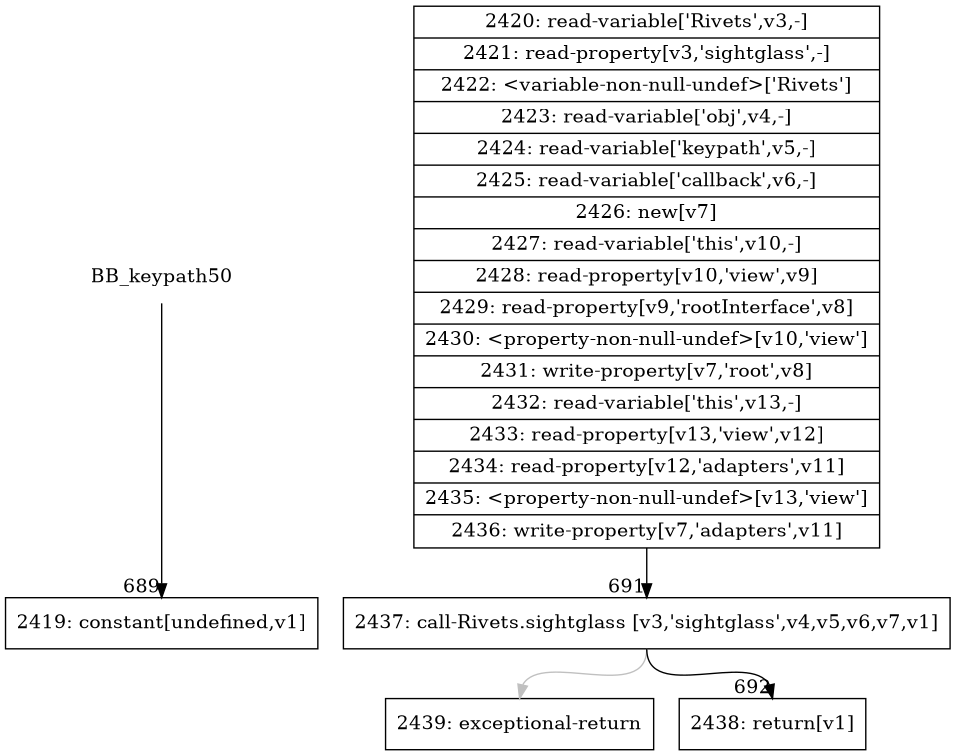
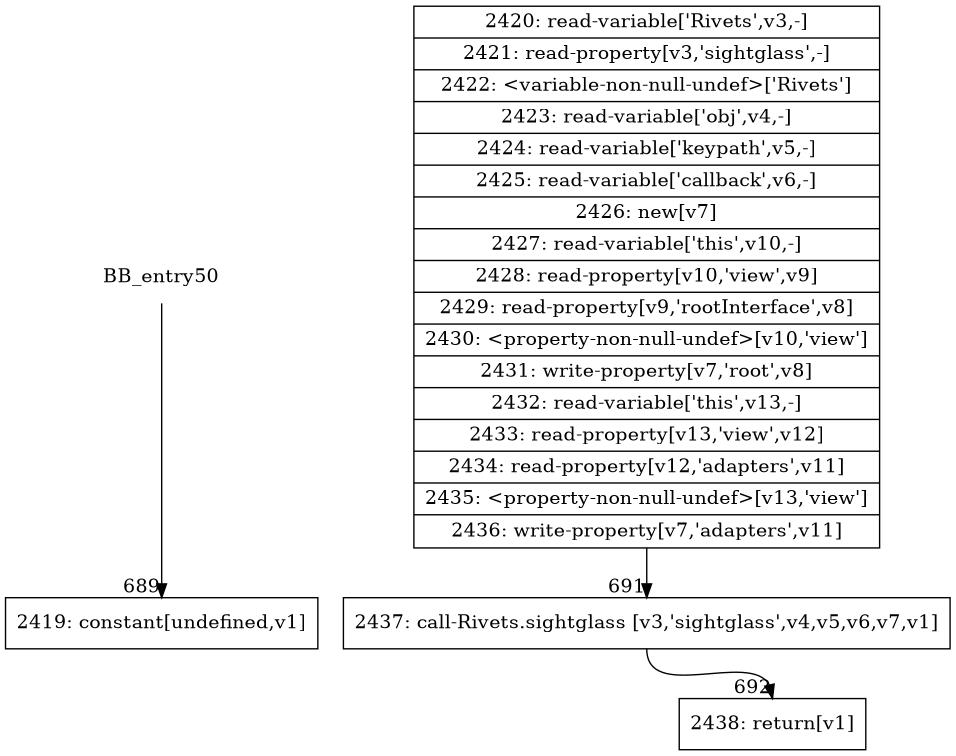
(162, 277) -> (162, 277)
(520, 724) -> none
